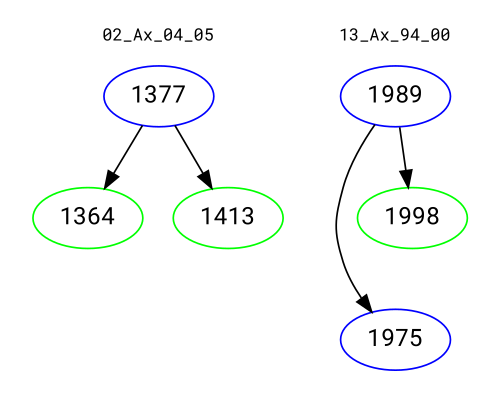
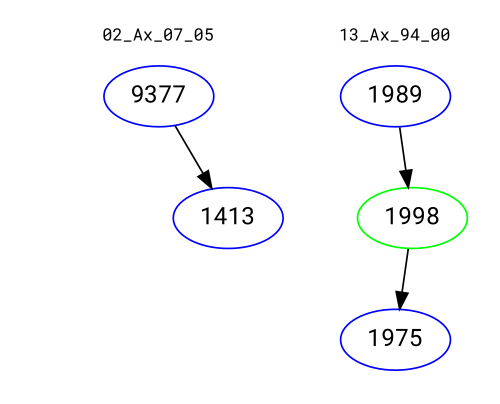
(159, 36) -> (159, 36)
(159, 96) -> (159, 96)
(338, 210) -> (405, 271)
(88, 218) -> none
(228, 218) -> (228, 218)
